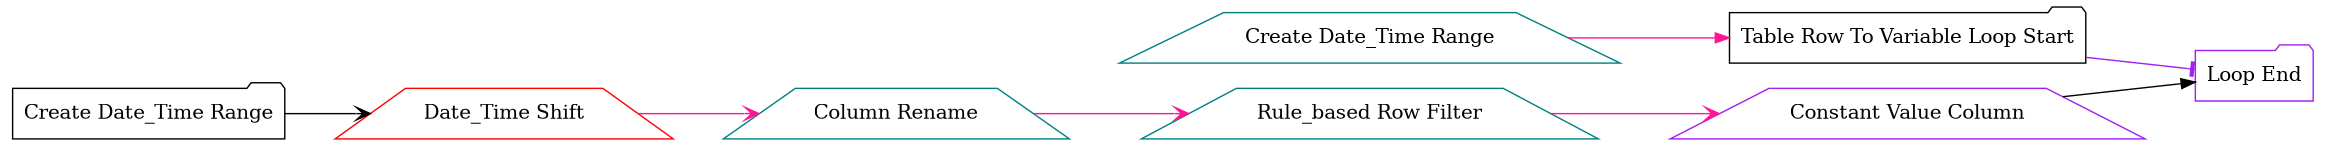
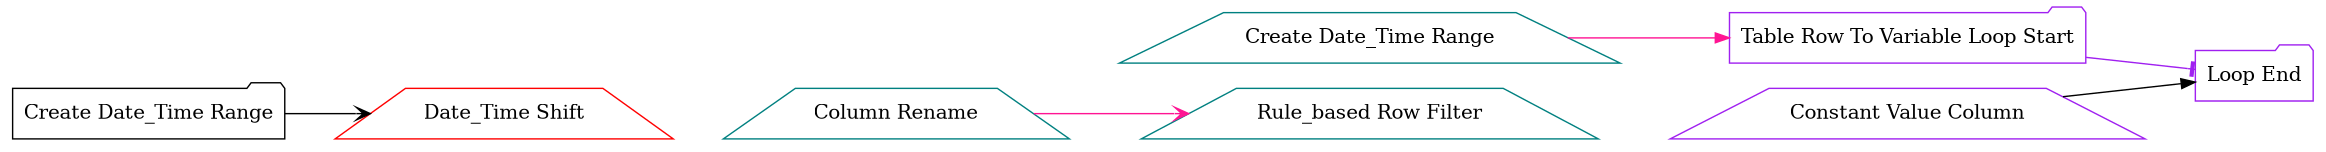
(1908, 38) -> (1908, 38)
(691, 114) -> none
(1628, 114) -> none
